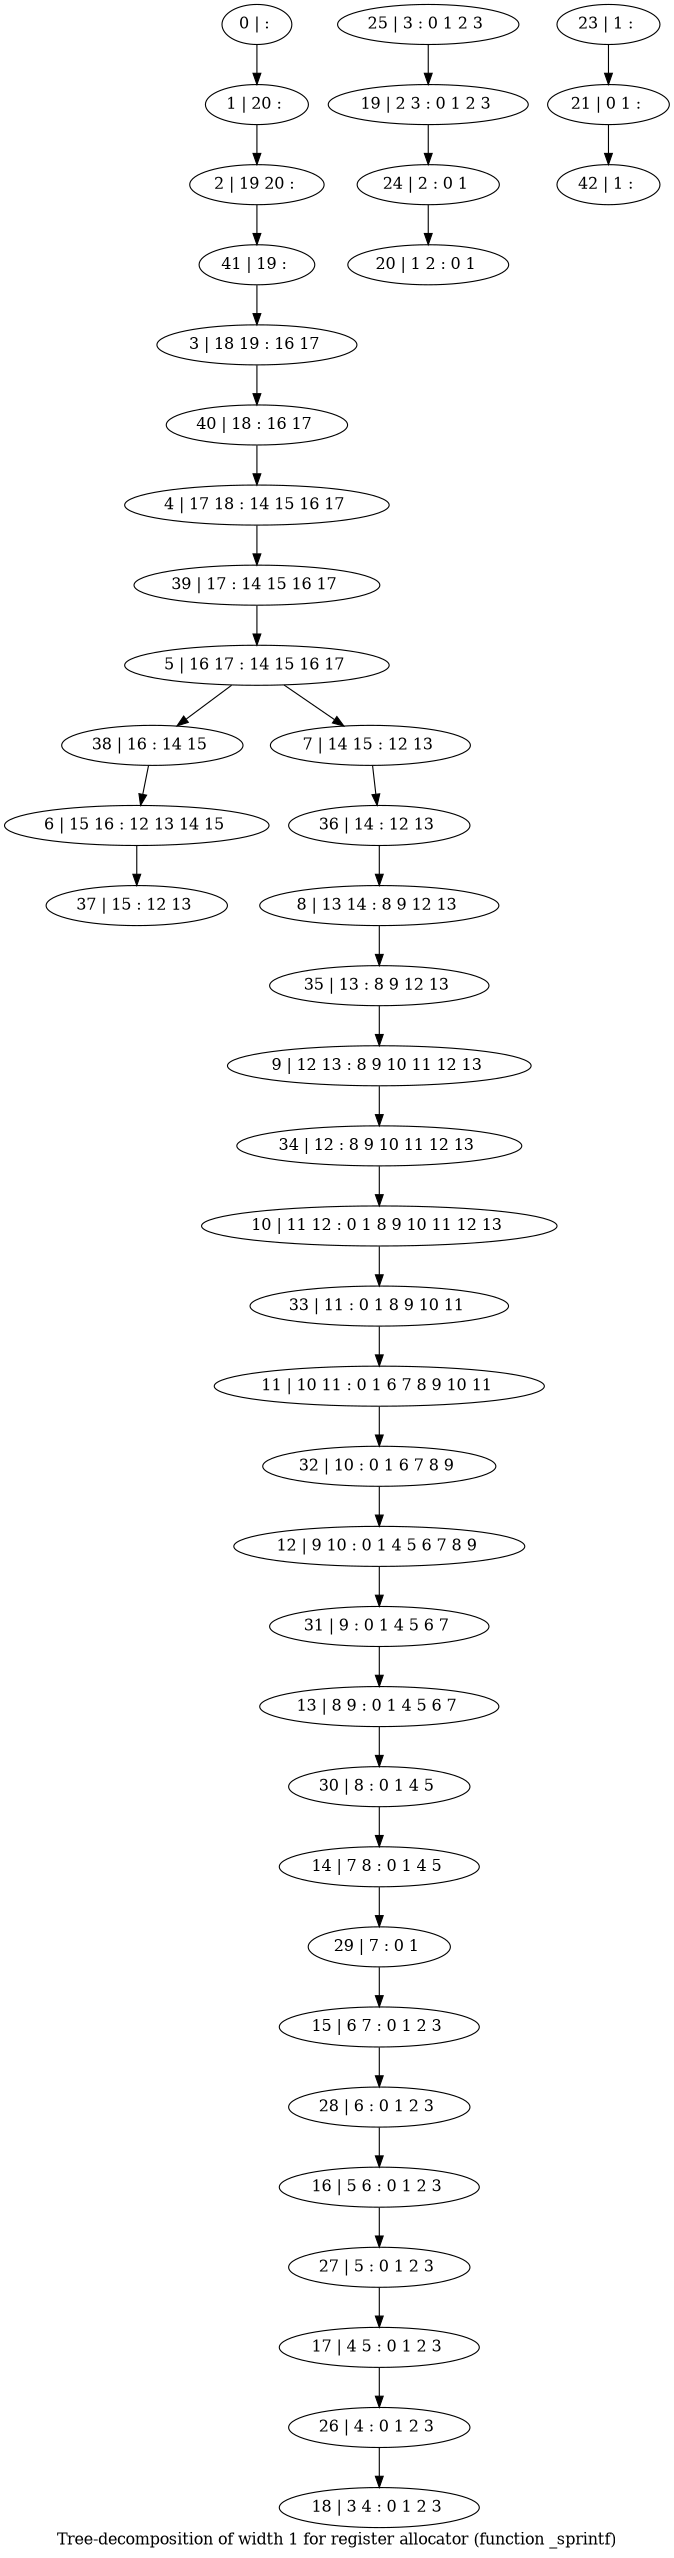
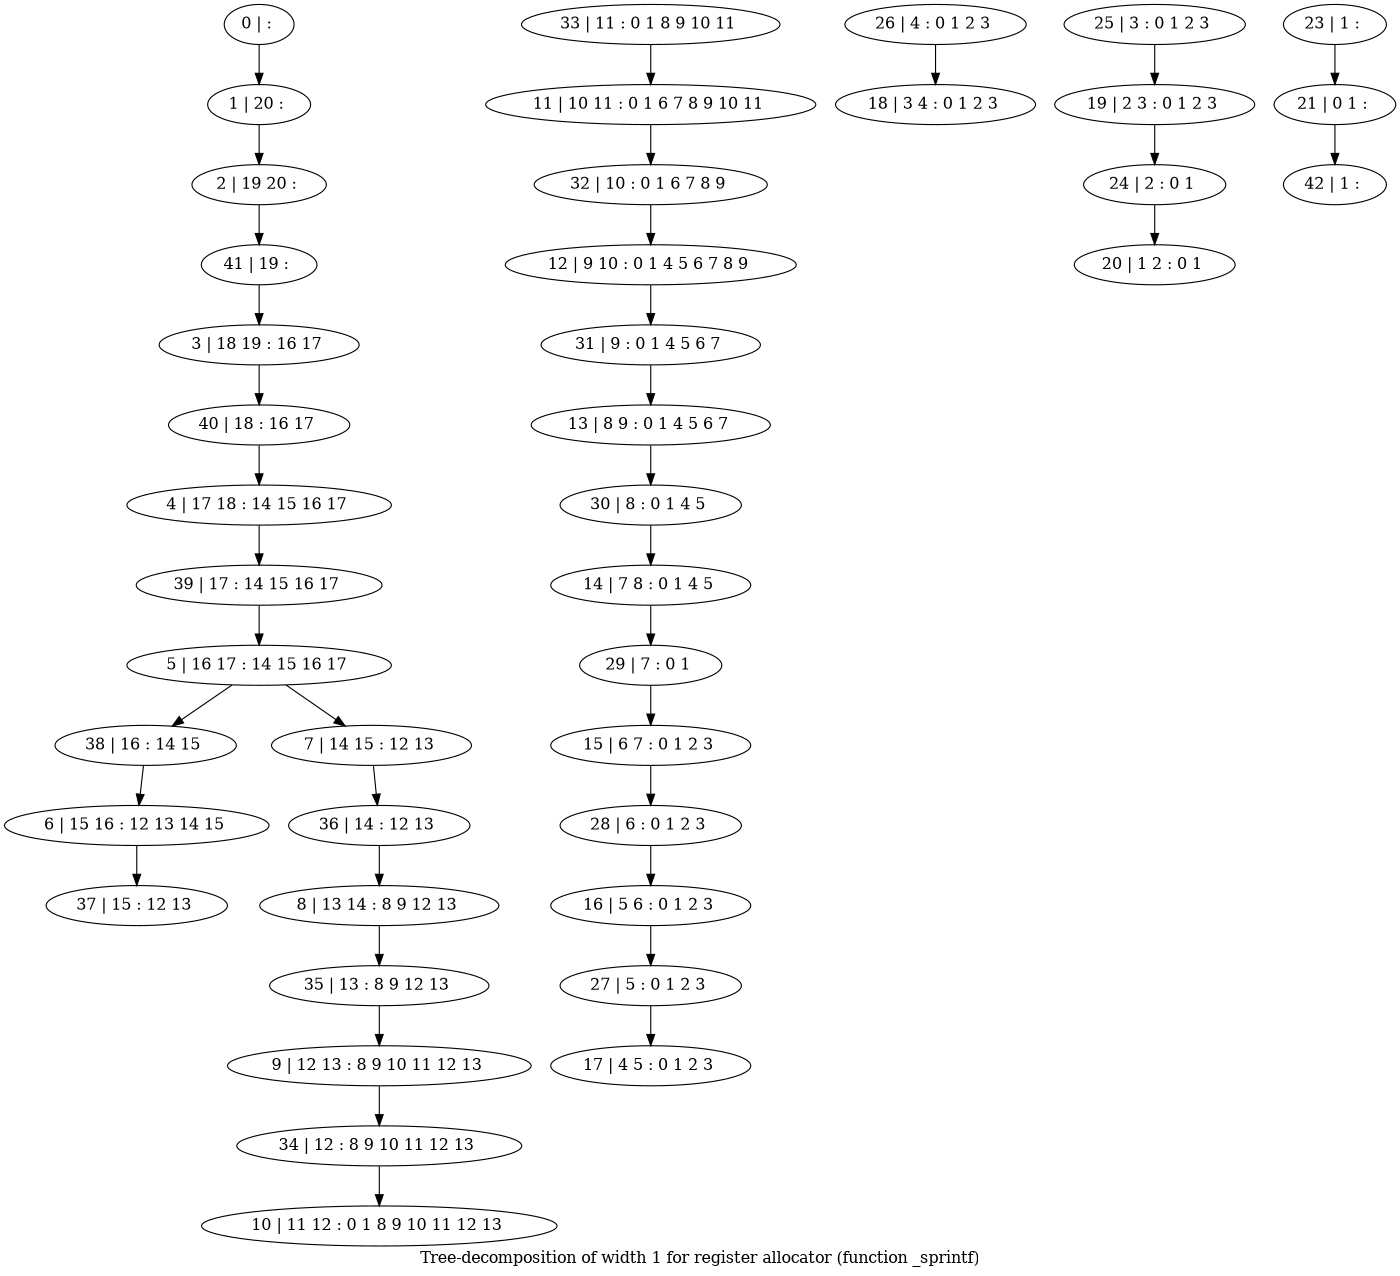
(379, 1261) -> none
(379, 2382) -> none
